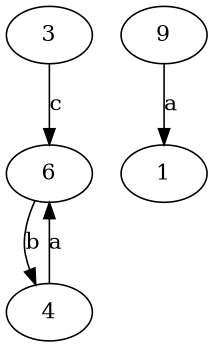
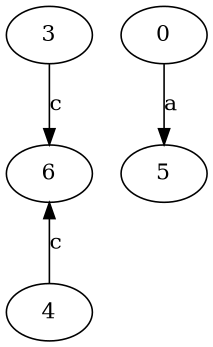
(164, 35) -> (164, 35)
(164, 174) -> (164, 174)
(25, 235) -> none
(56, 243) -> (56, 243)
